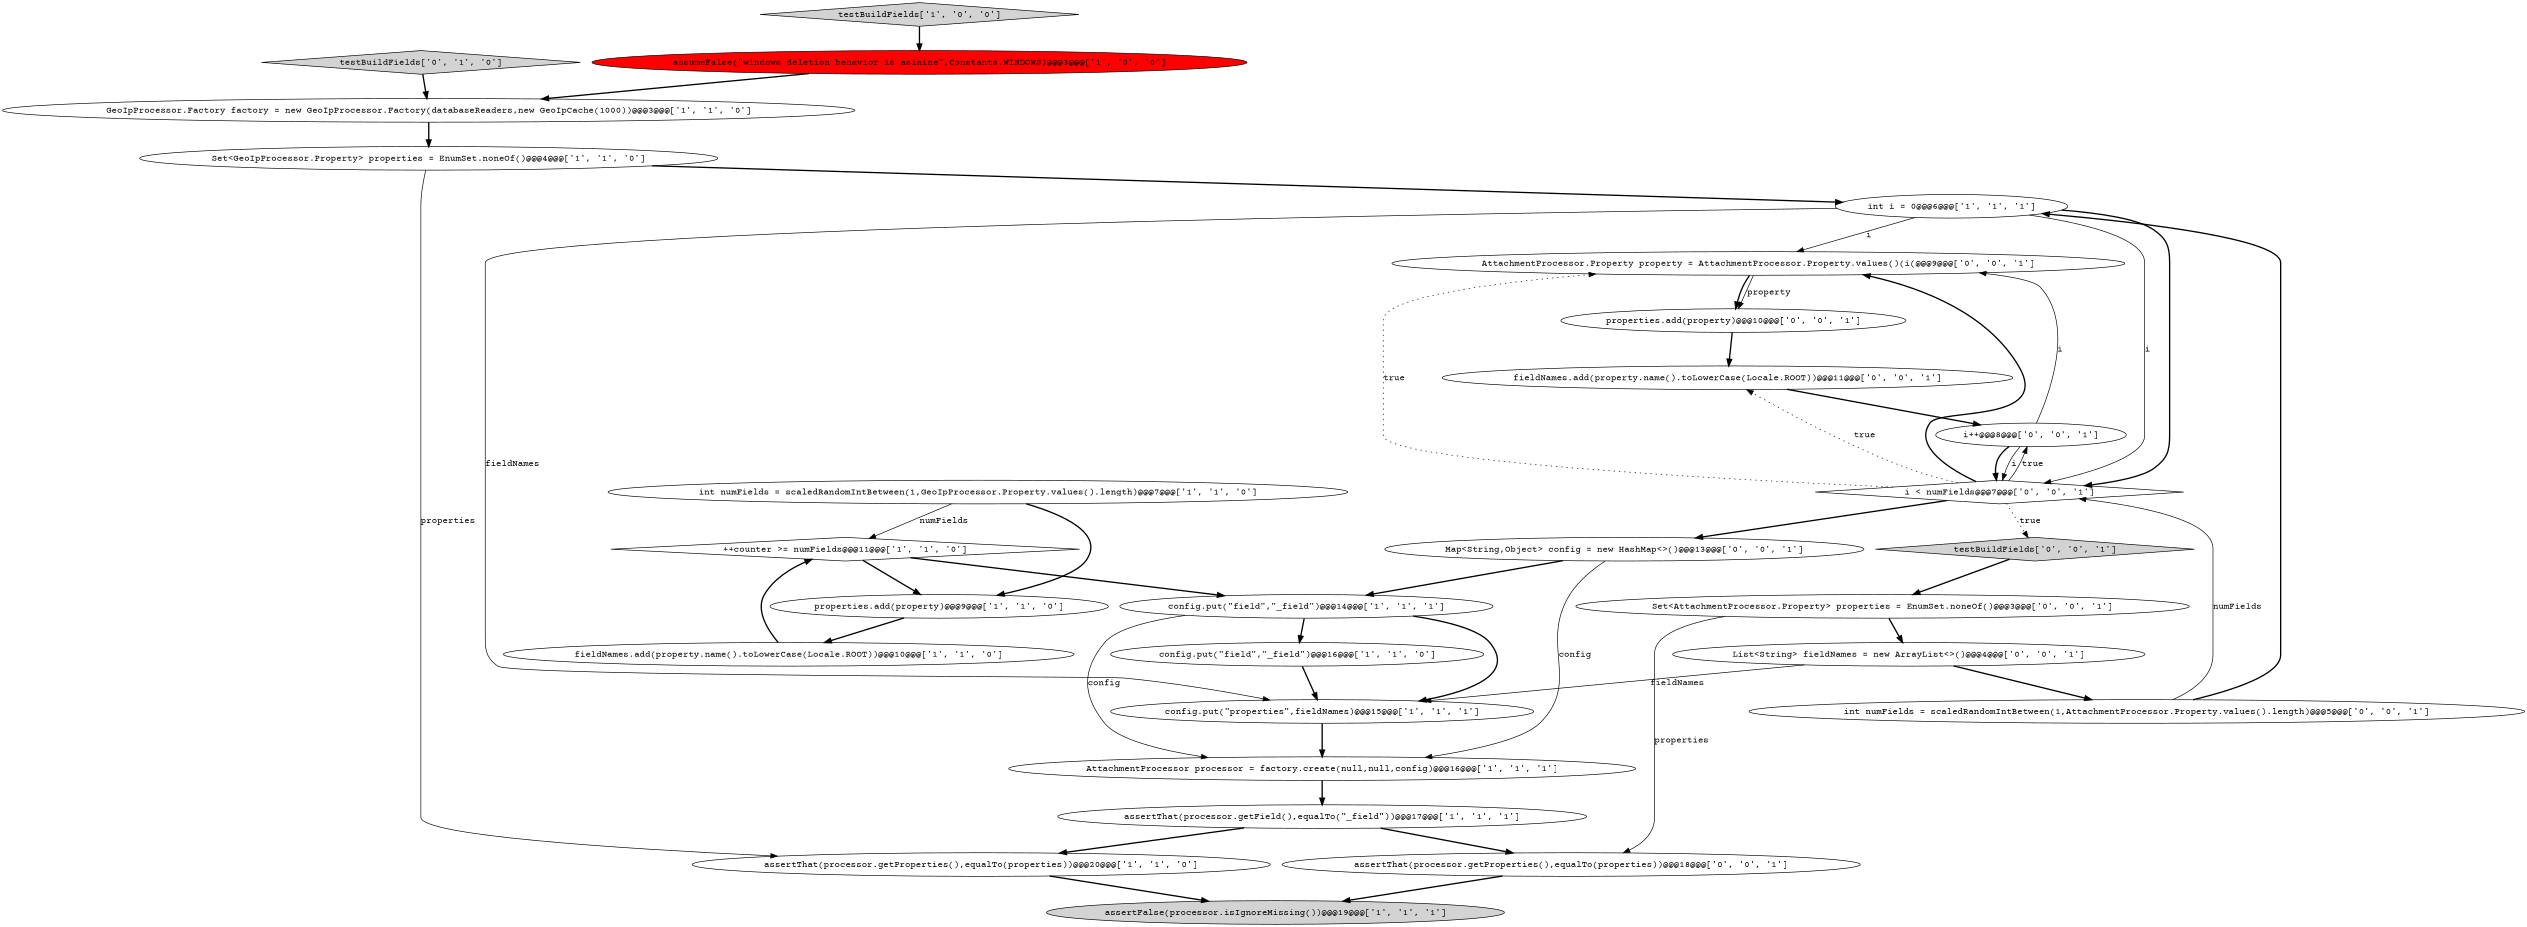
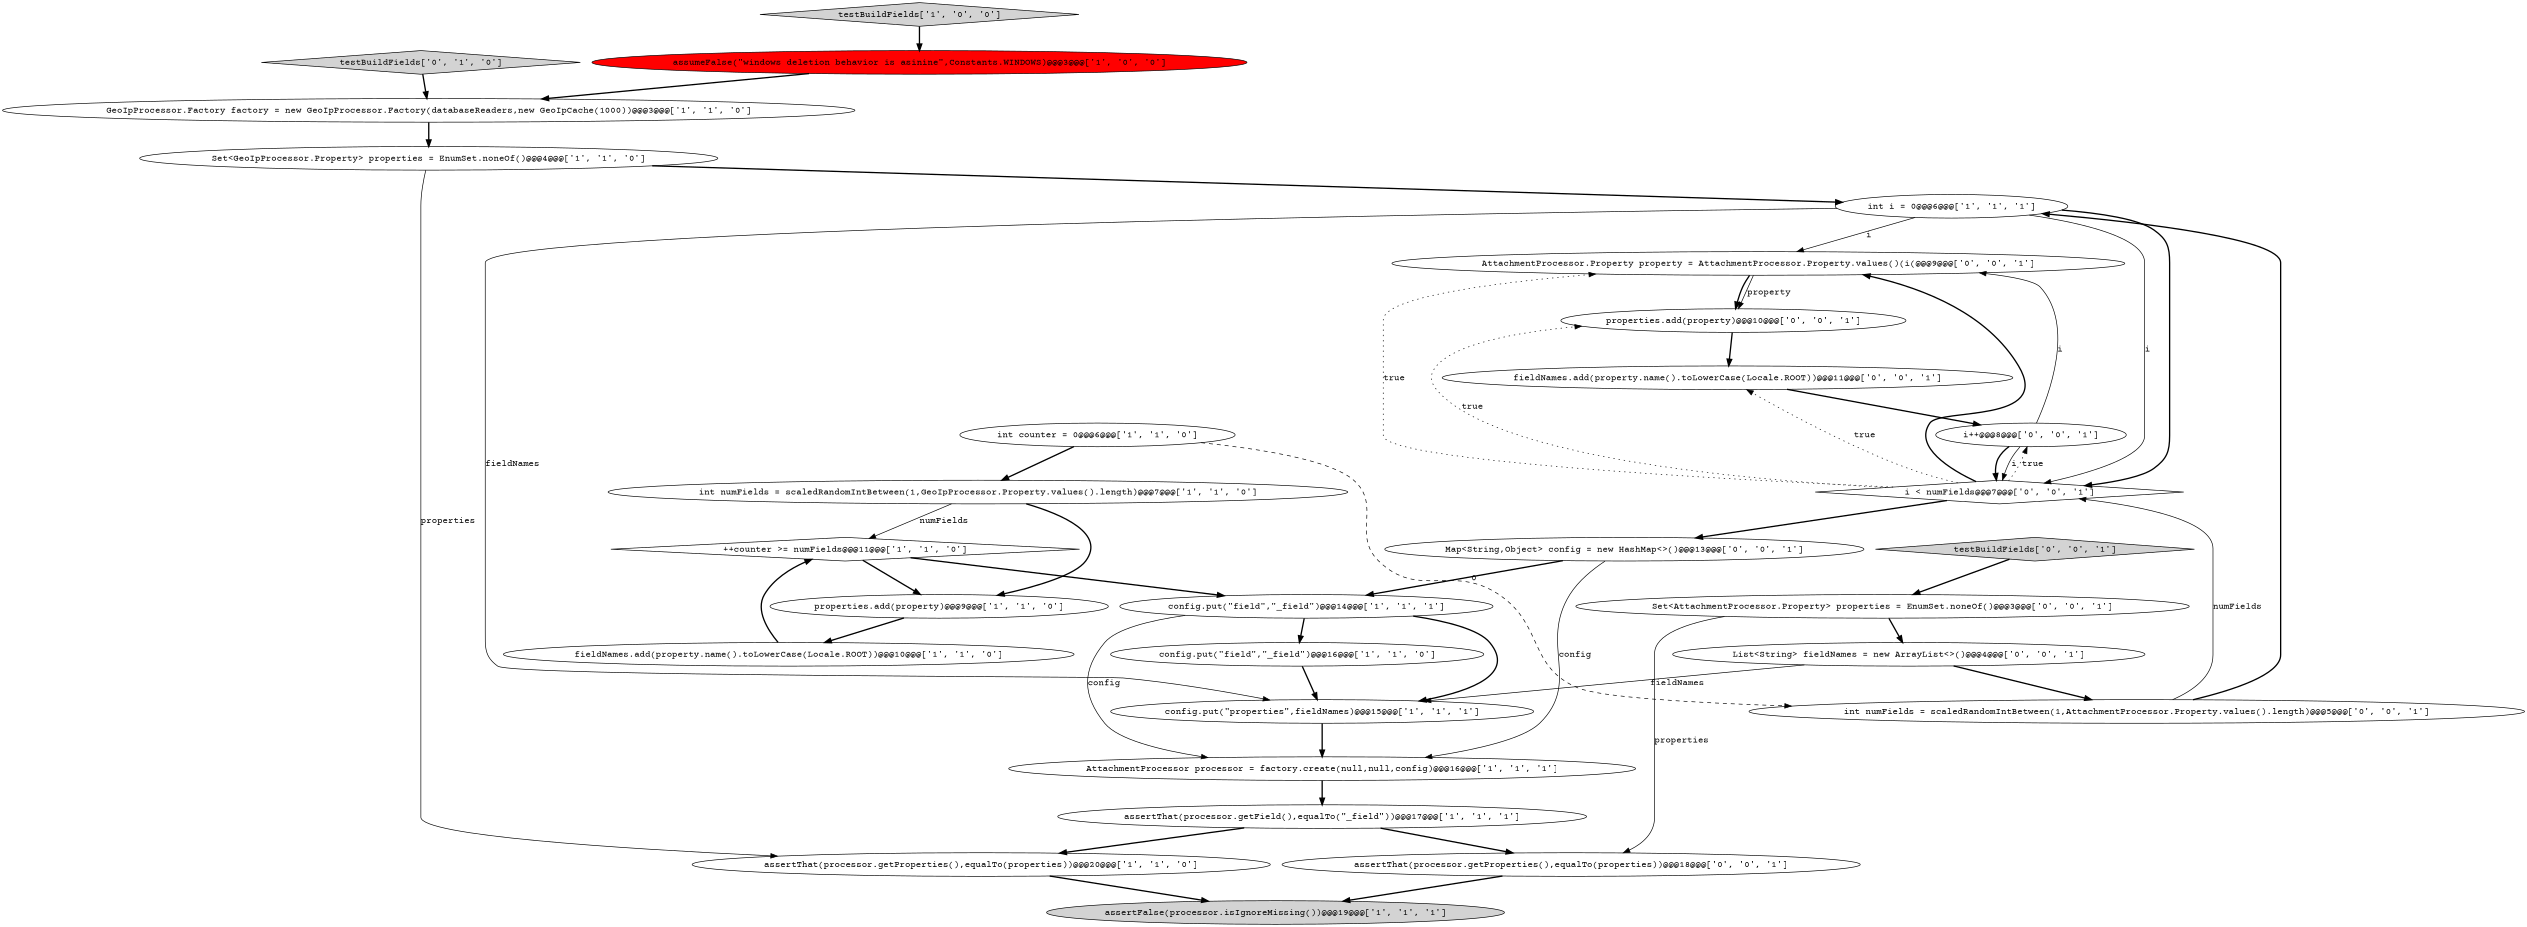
none -> (1097, 435)
(2018, 468) -> (2018, 468)
(2015, 518) -> (1569, 449)
